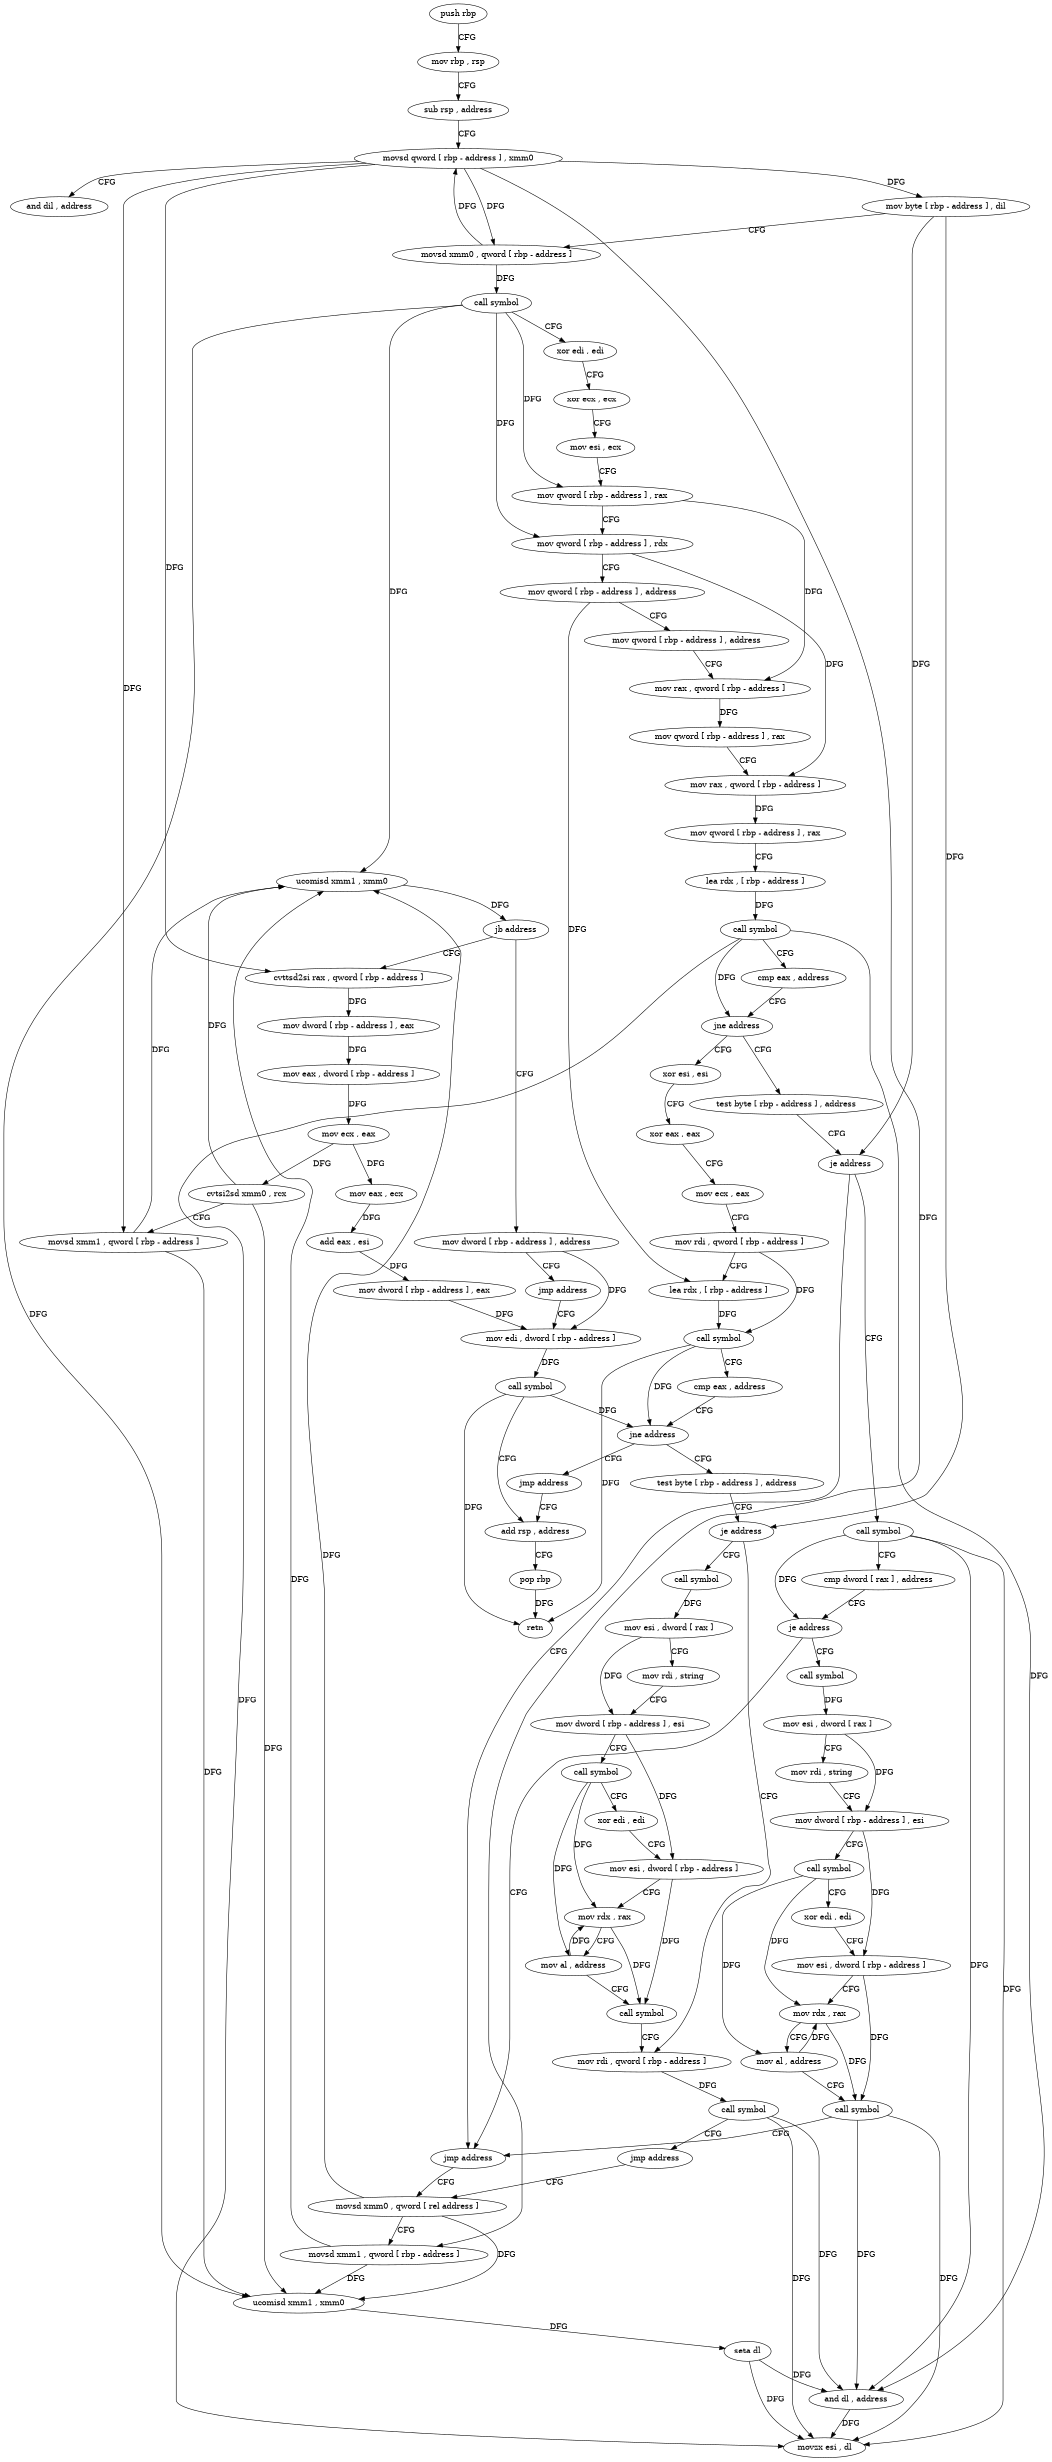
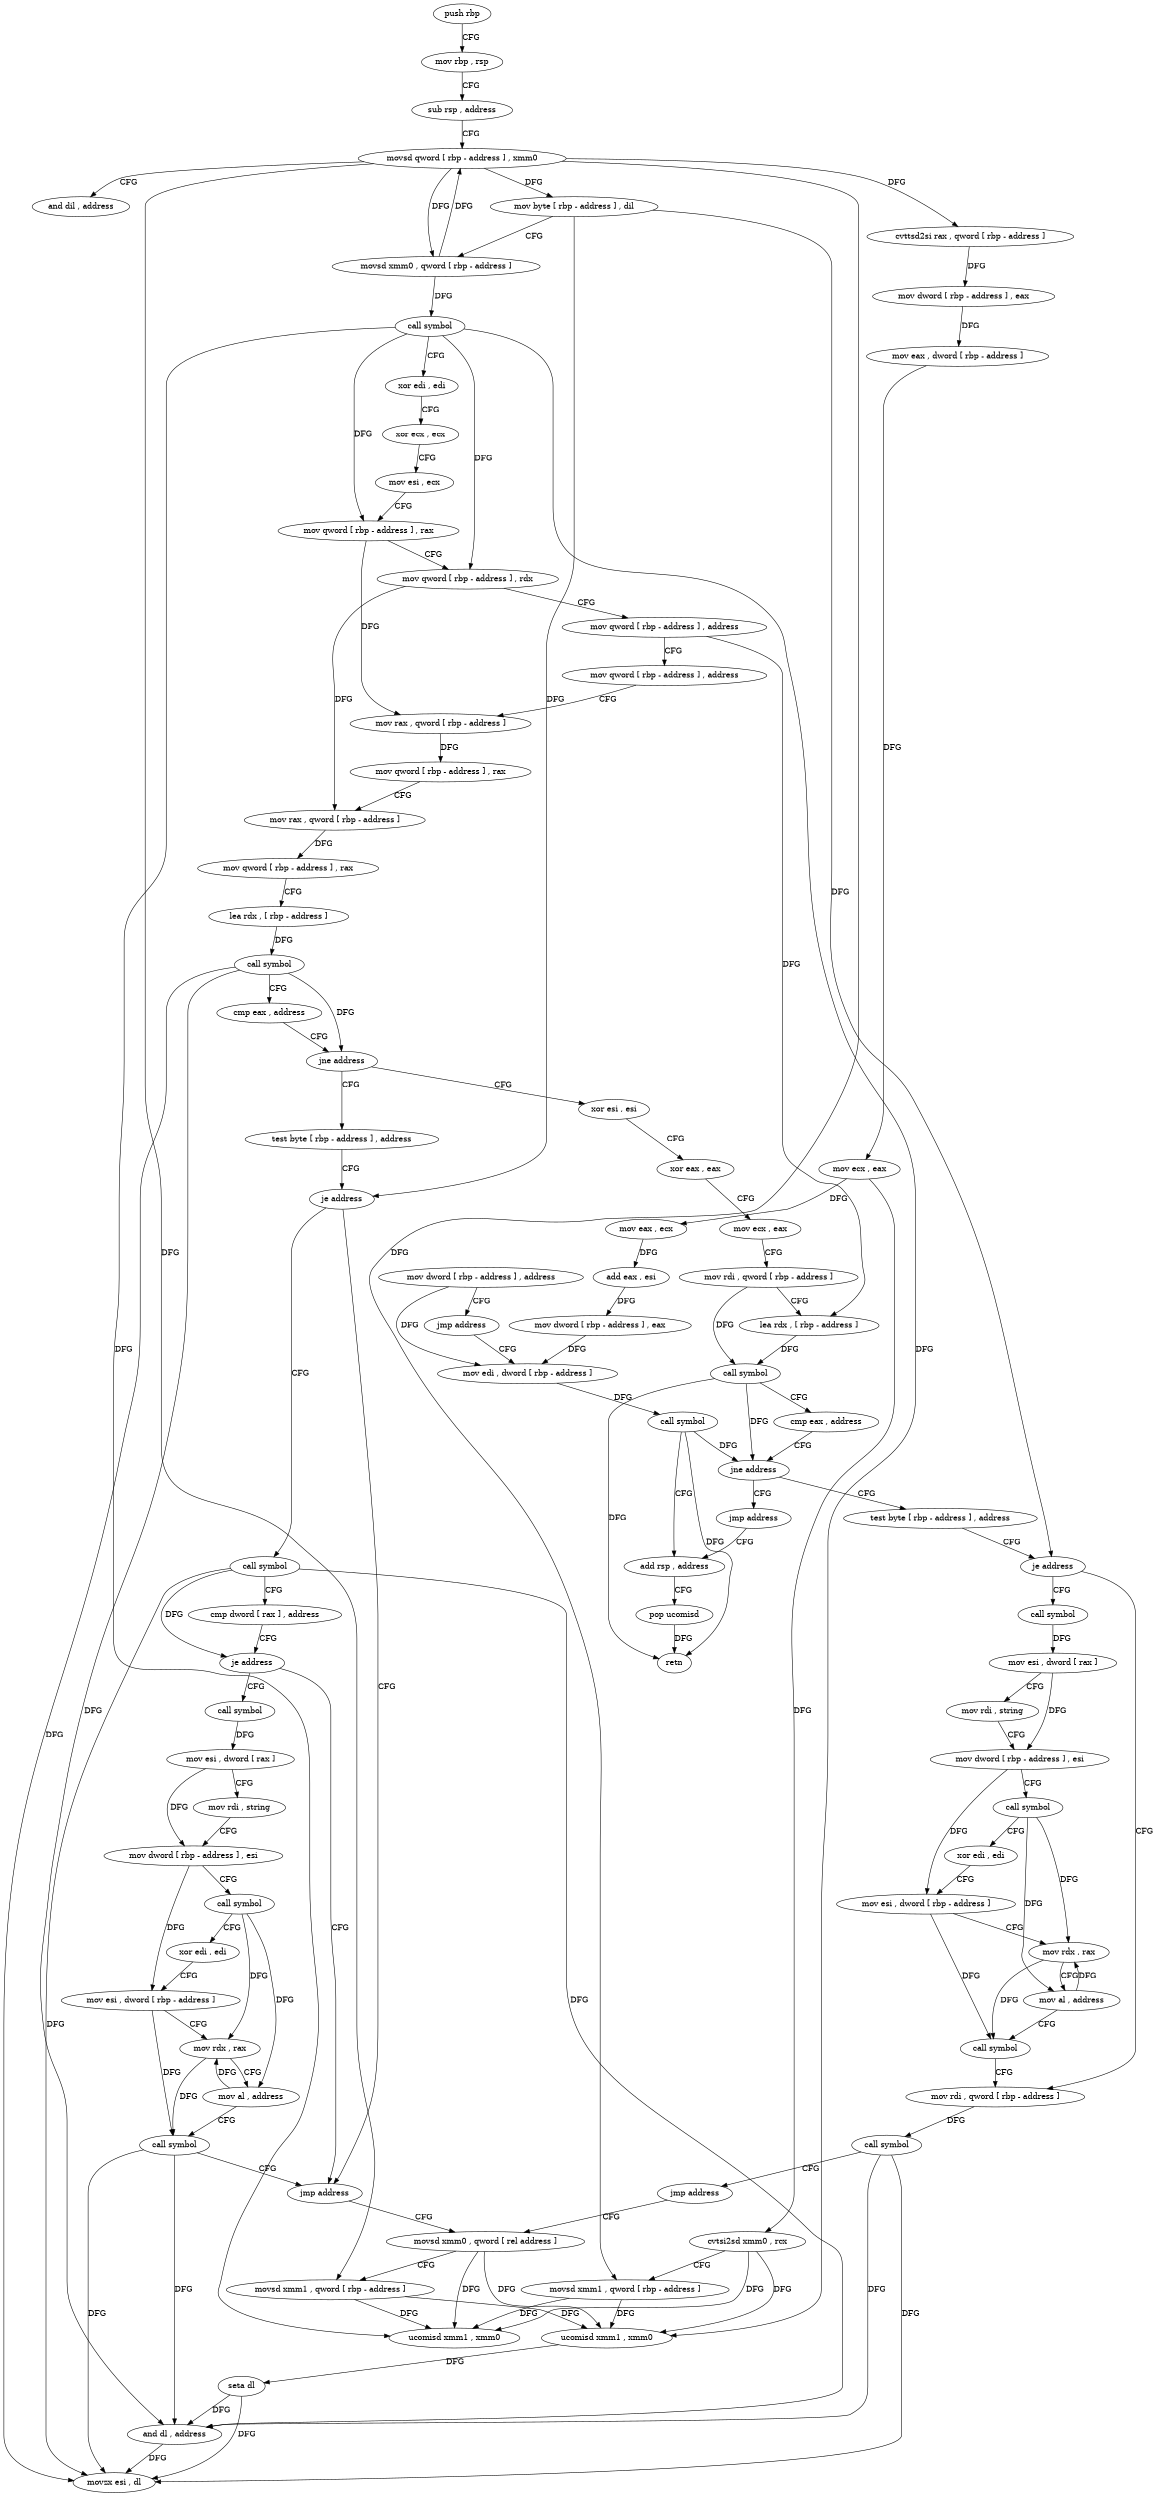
(516, 930) -> none
(535, 1580) -> (674, 1615)
